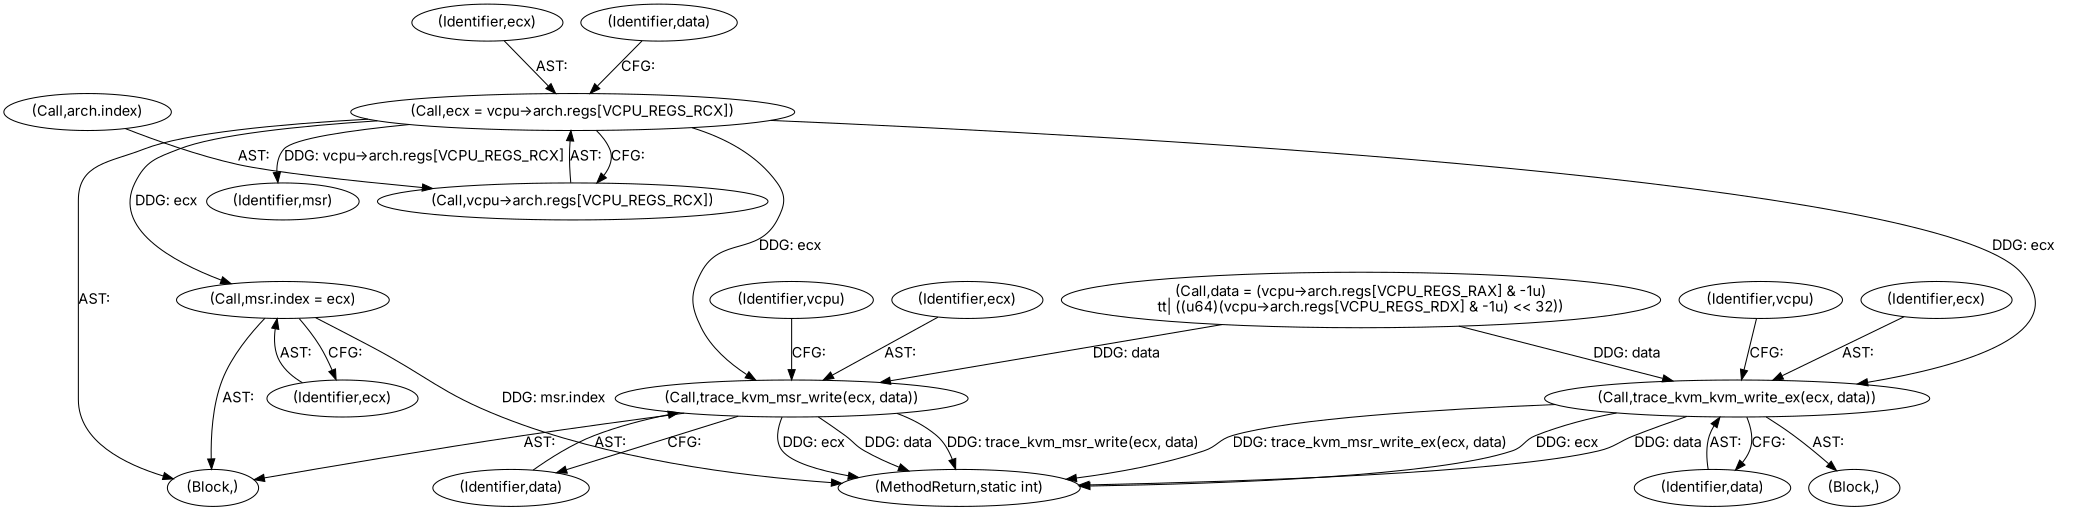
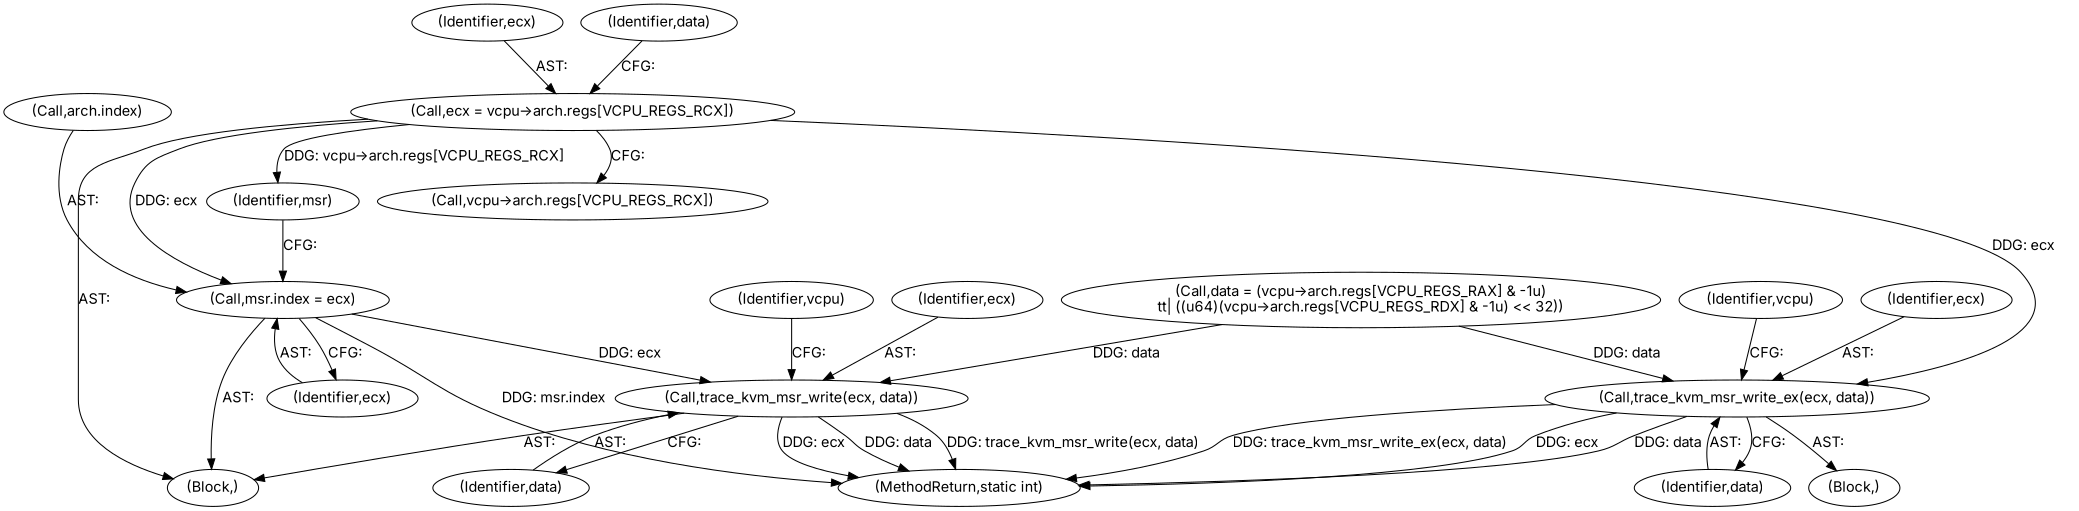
(570, 162) -> none
(264, 169) -> (72, 227)
(748, 243) -> (526, 347)
none -> (283, 245)
(1737, 399) -> (1737, 399)
